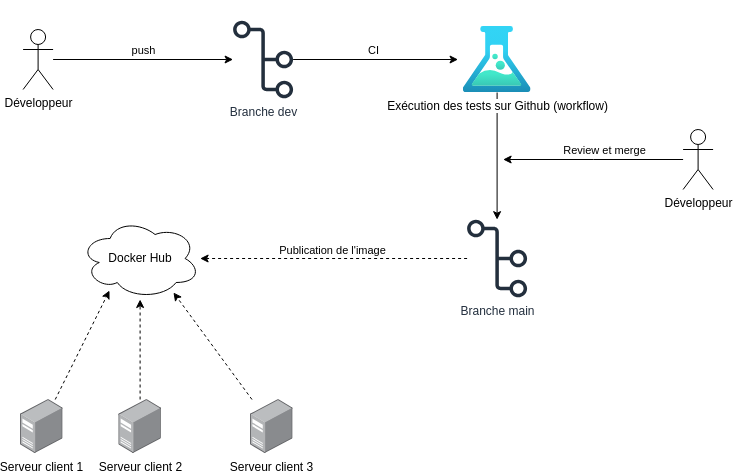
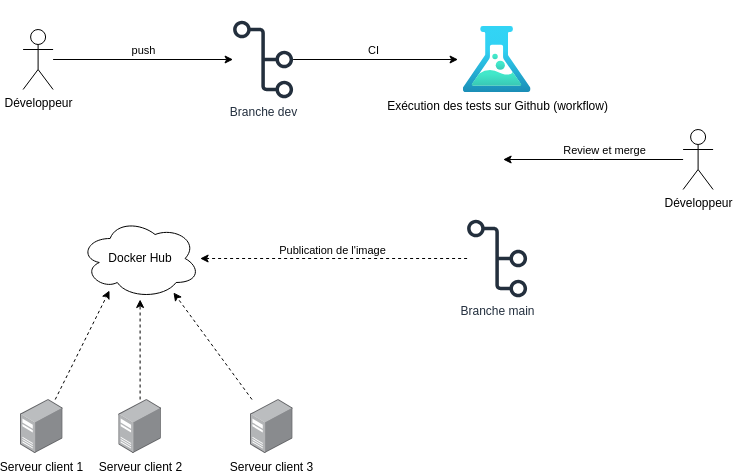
(497, 162) -> none
